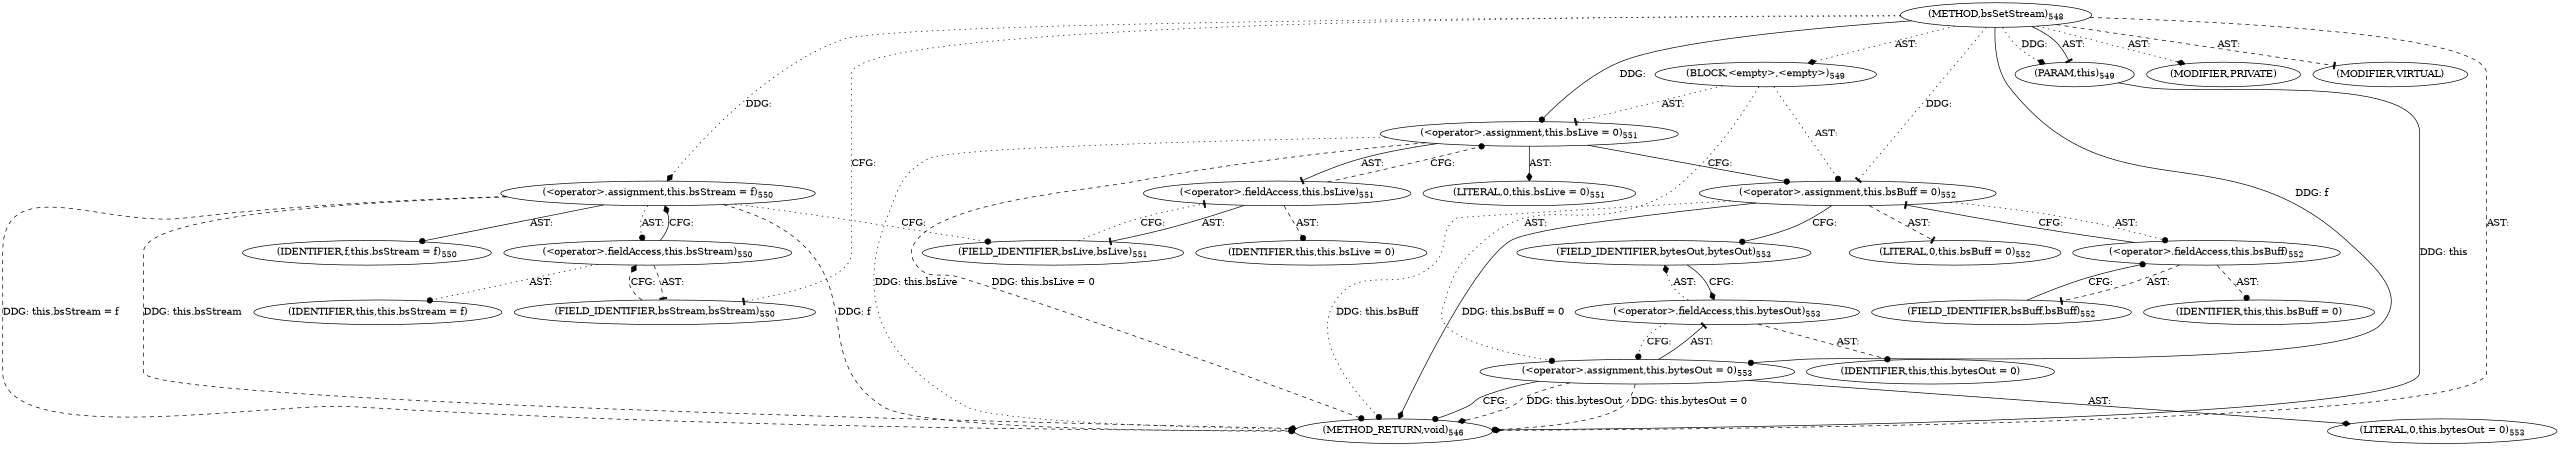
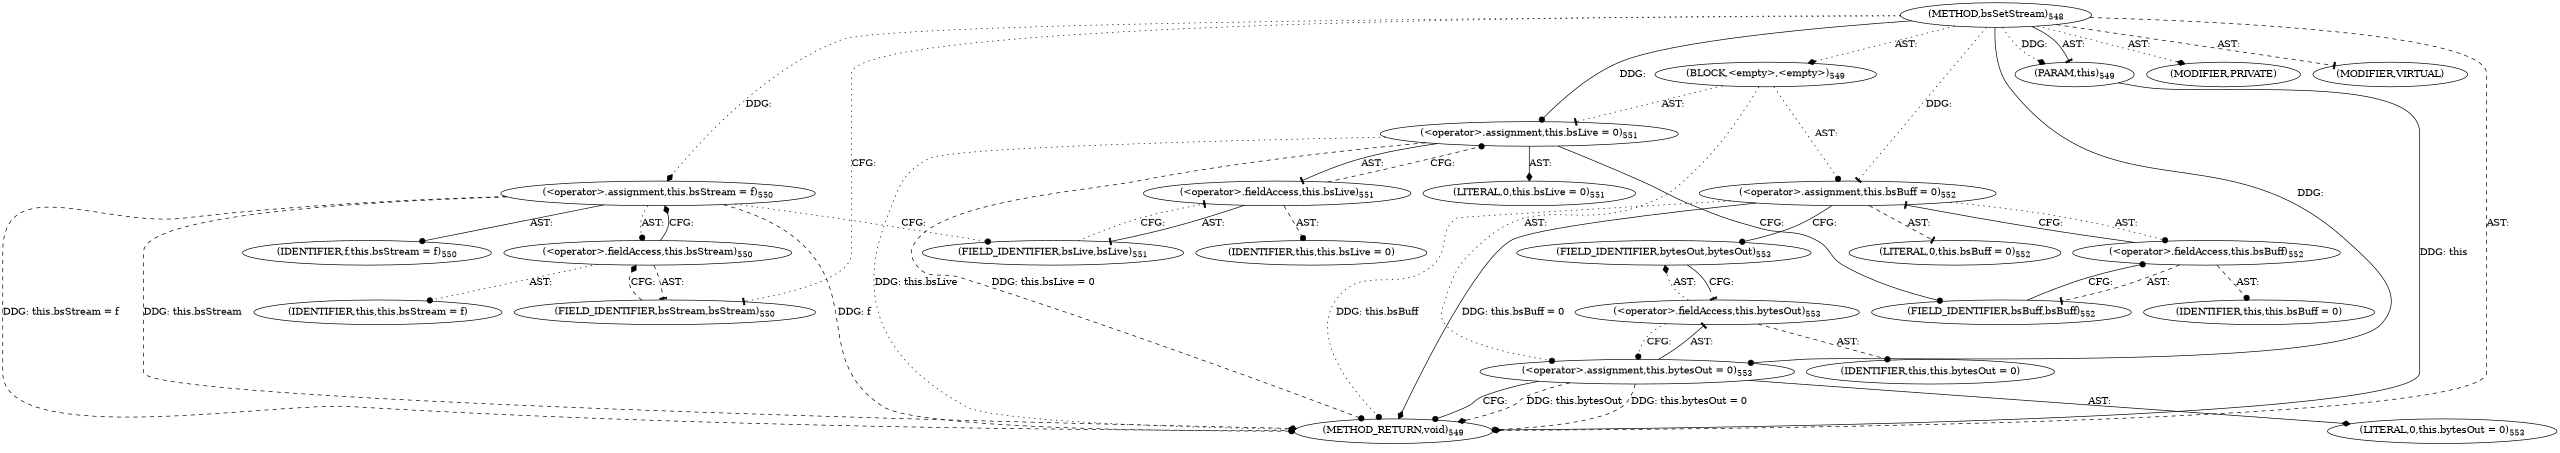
(1686, 163) -> (1749, 225)
(2312, 193) -> (2312, 193)
(1701, 277) -> (1701, 277)
(1456, 430) -> (1456, 430)
